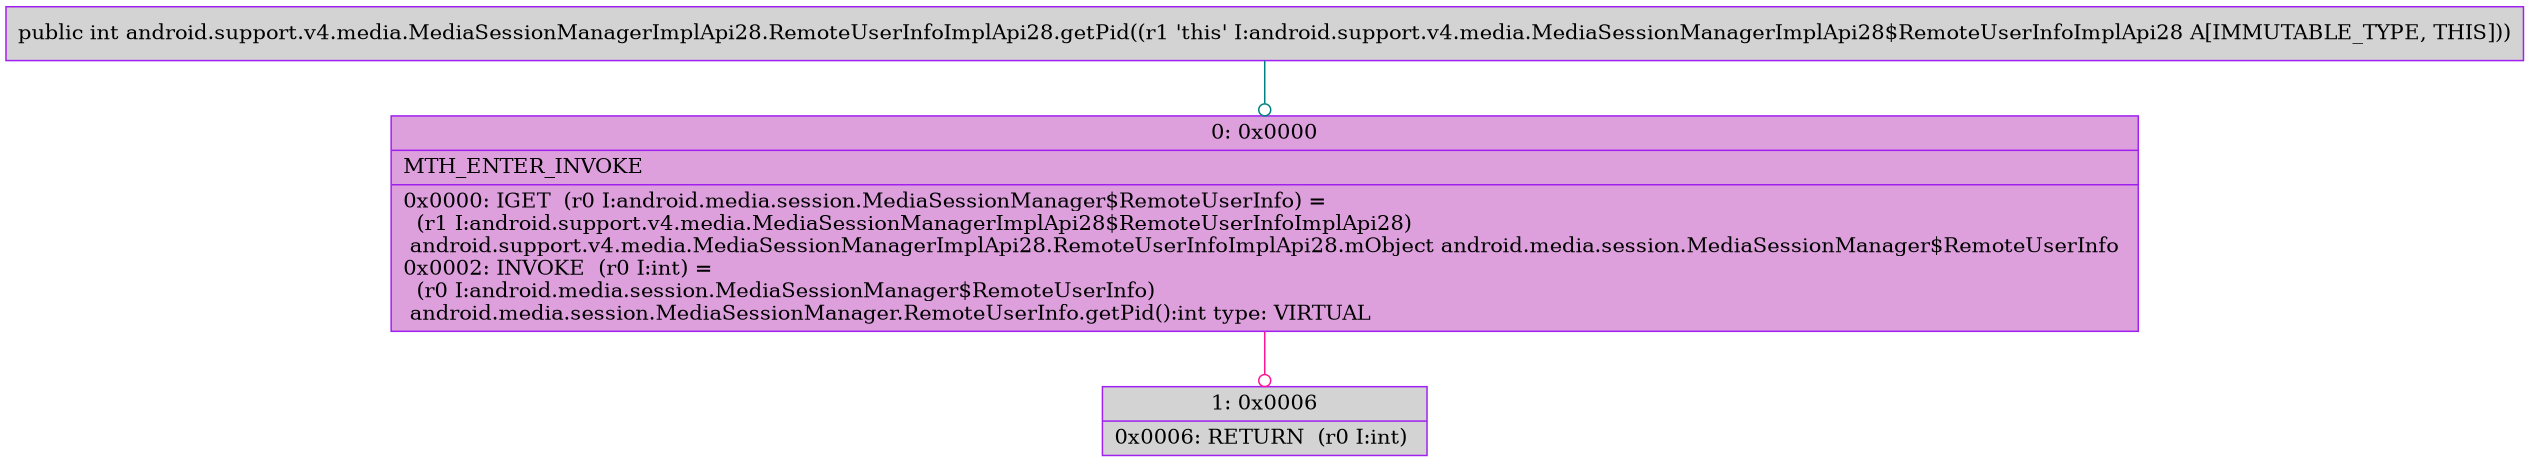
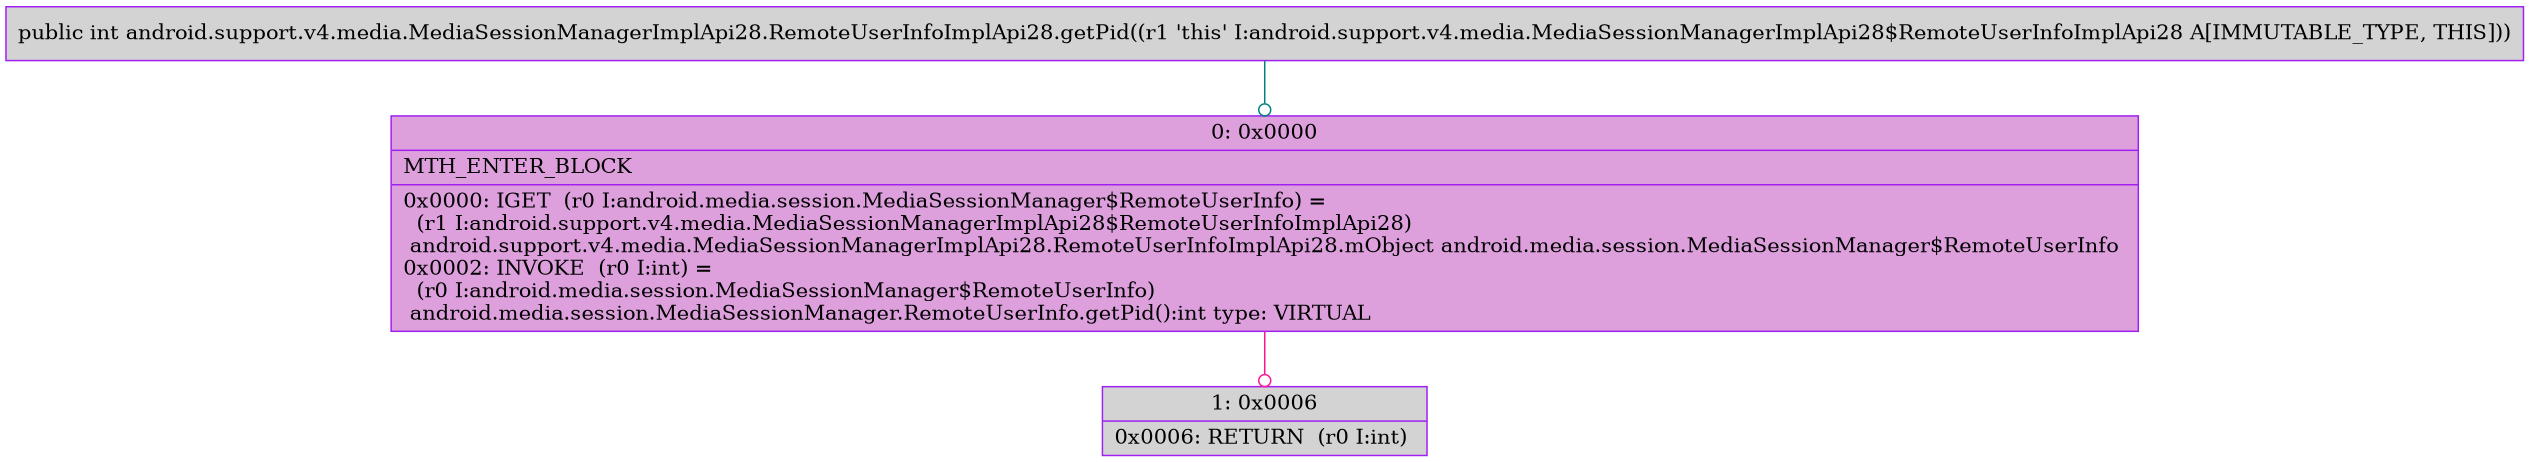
(524, 167) -> (518, 167)
